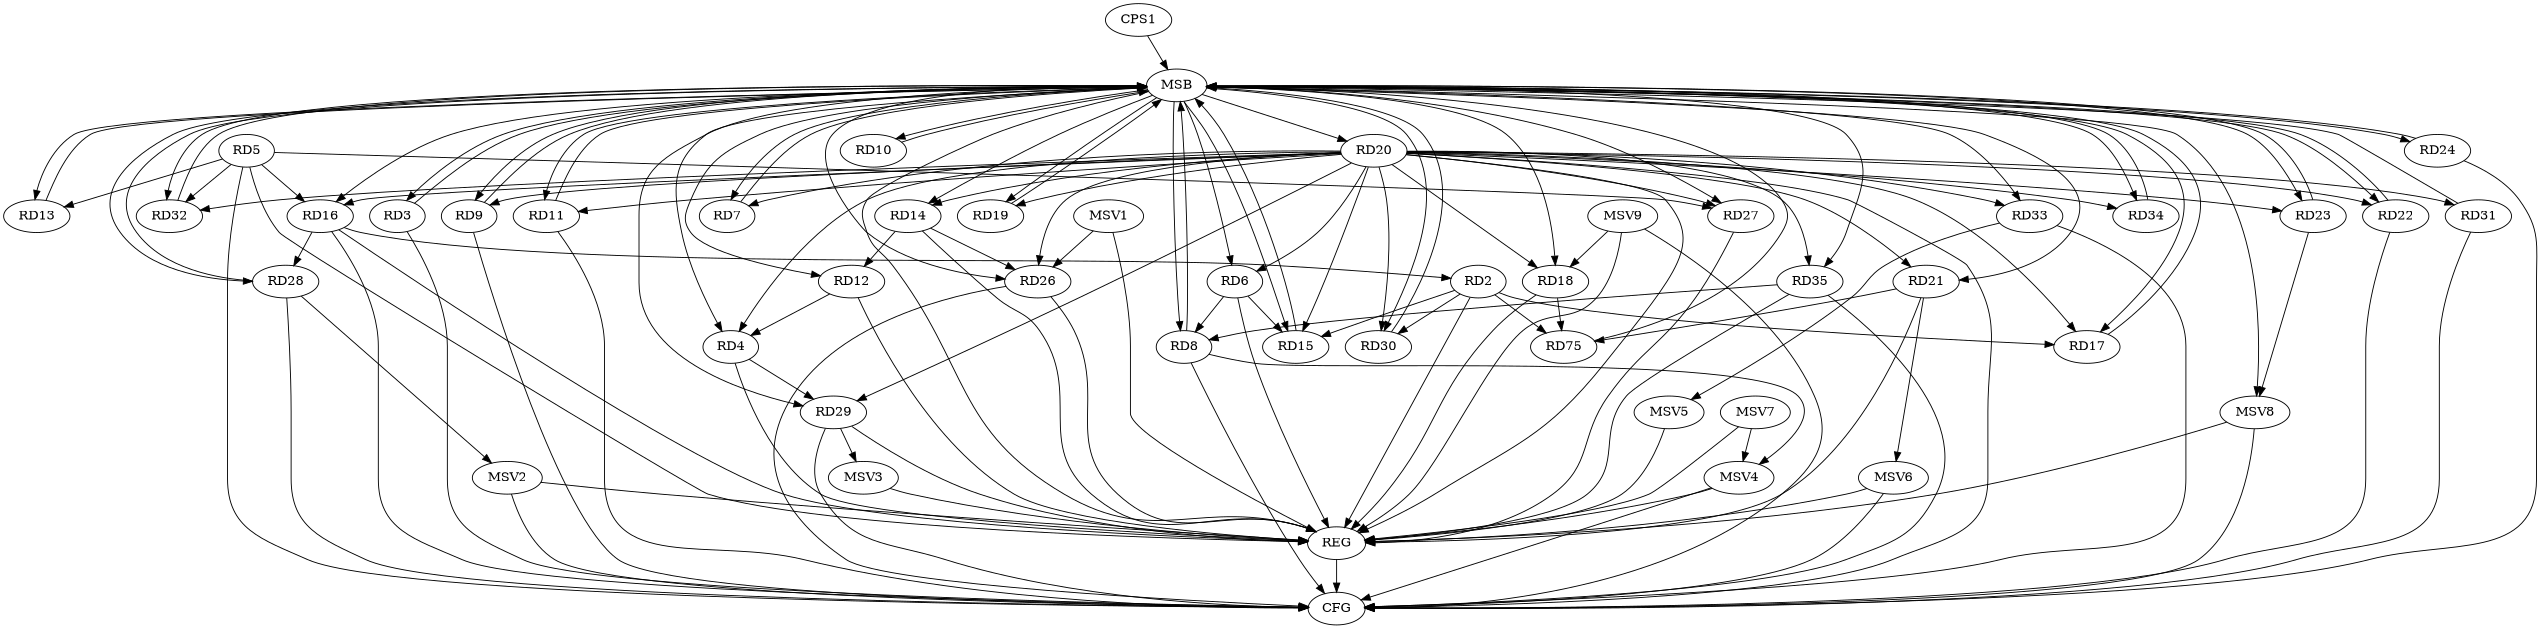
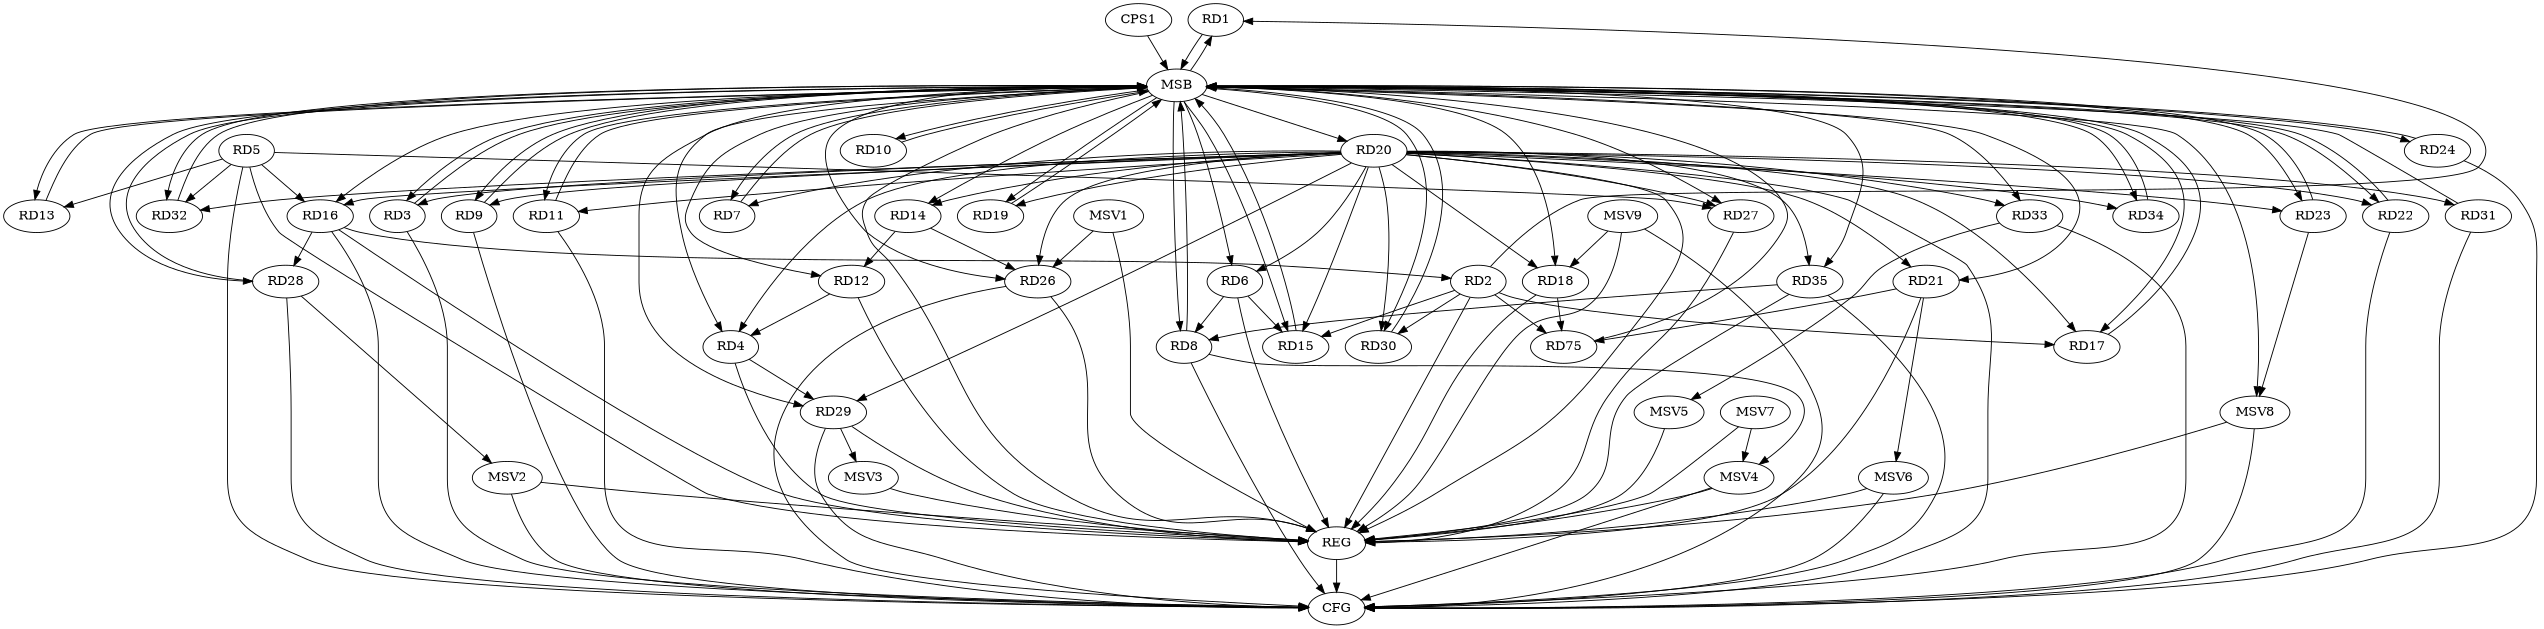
none -> (1216, 20)
none -> (883, 169)
(1064, 450) -> none
